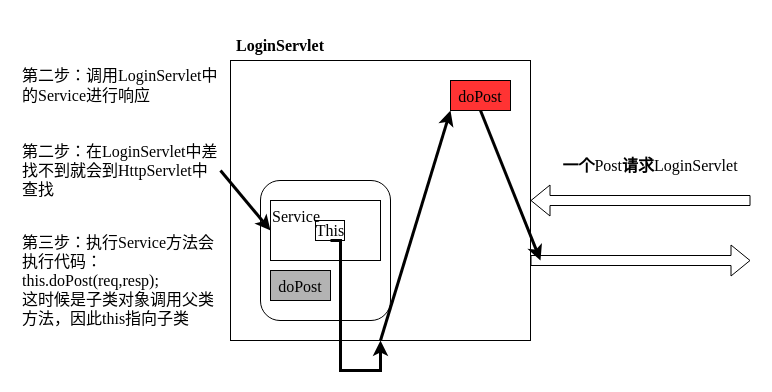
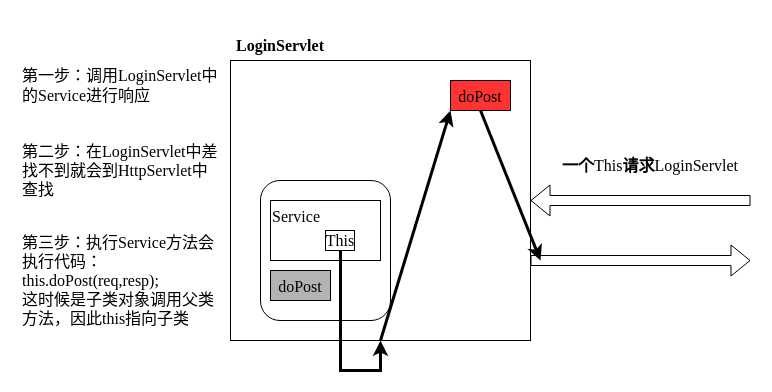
(122, 86) -> (122, 86)
(651, 166) -> (651, 166)
(242, 196) -> none
(331, 231) -> (341, 241)
